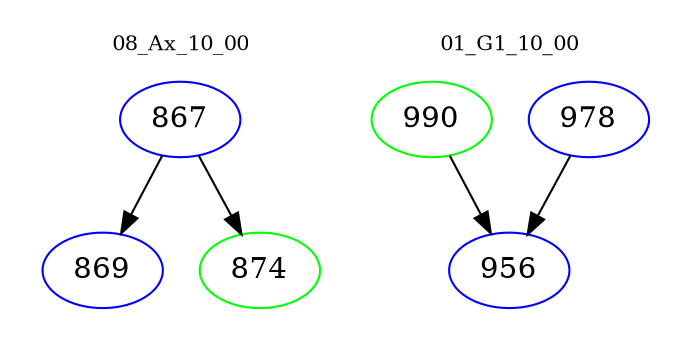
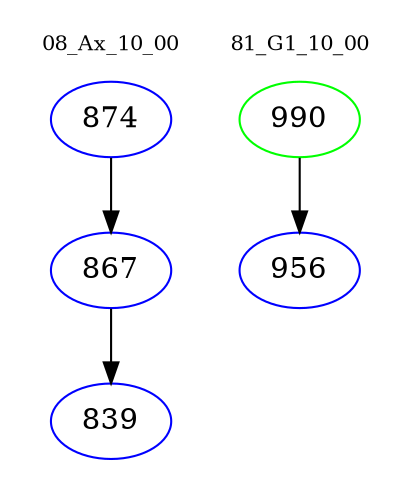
(510, 45) -> (301, 45)
(589, 119) -> none
(215, 186) -> (111, 185)
(103, 270) -> (111, 421)
(260, 270) -> (111, 119)
